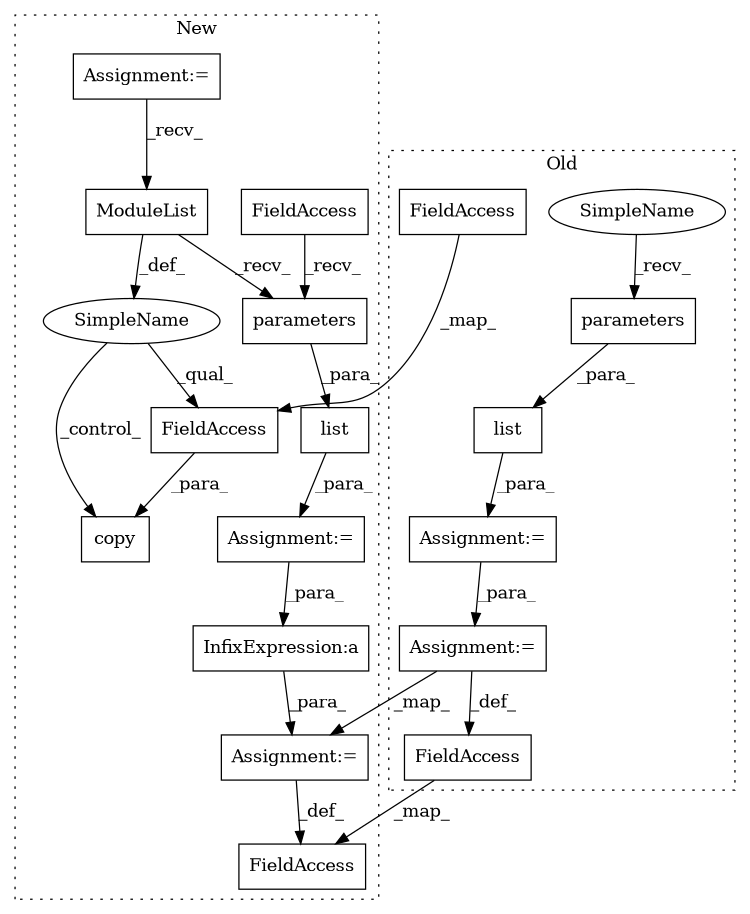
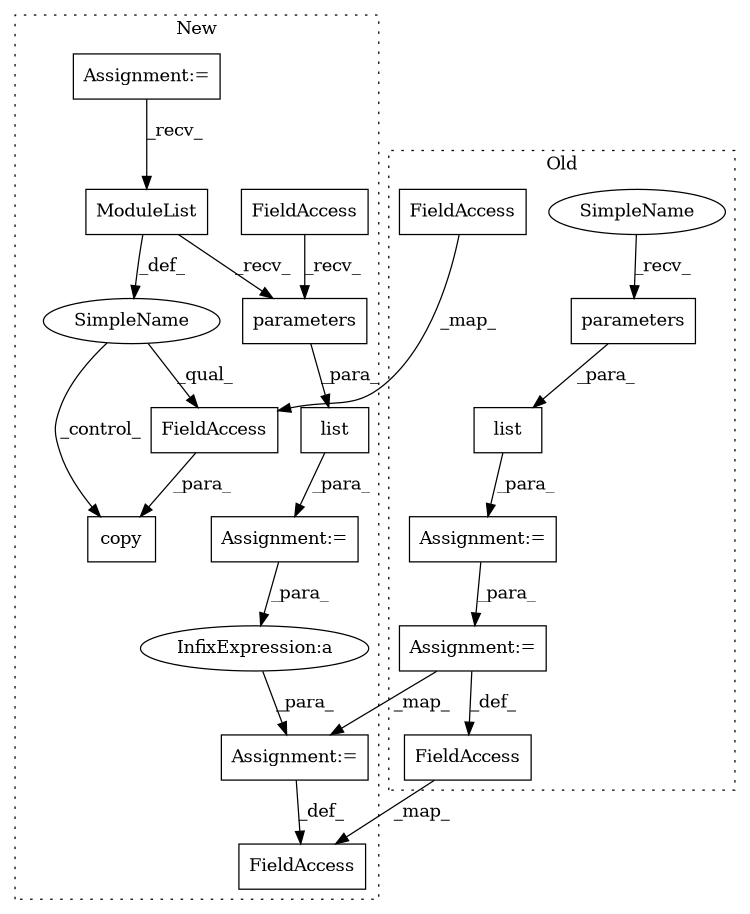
(281, 648) -> (255, 648)
